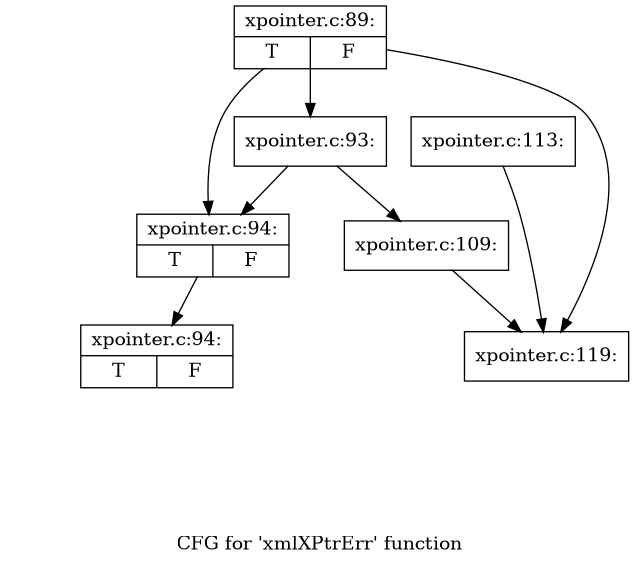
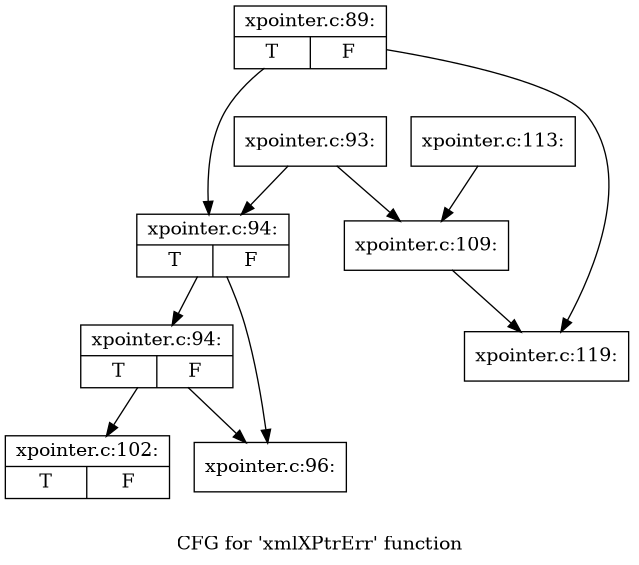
(310, 86) -> none
(527, 241) -> (464, 188)
none -> (87, 467)
none -> (270, 467)
